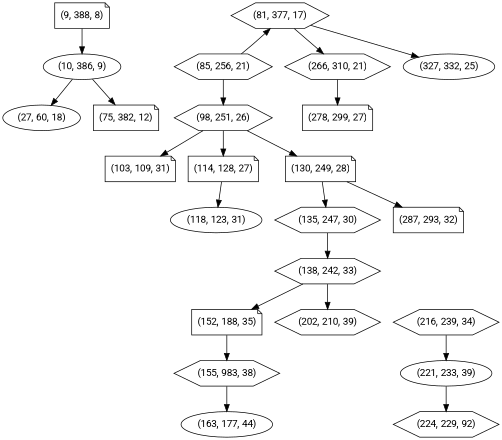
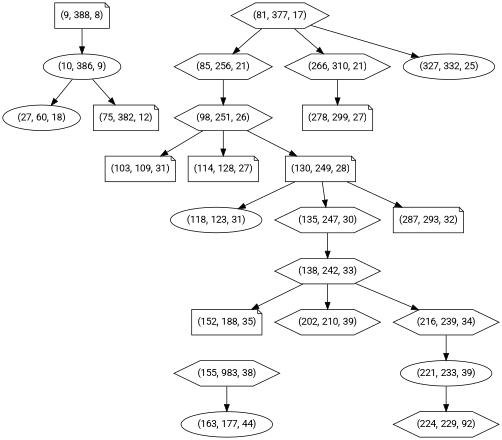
(253, 44) -> (250, 39)
(220, 191) -> (270, 194)
none -> (383, 295)
(227, 344) -> none
